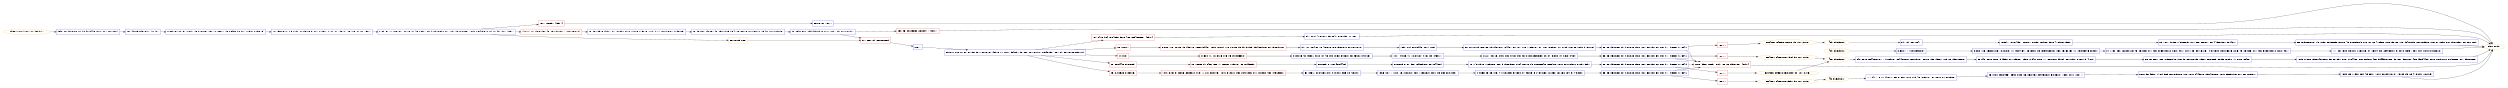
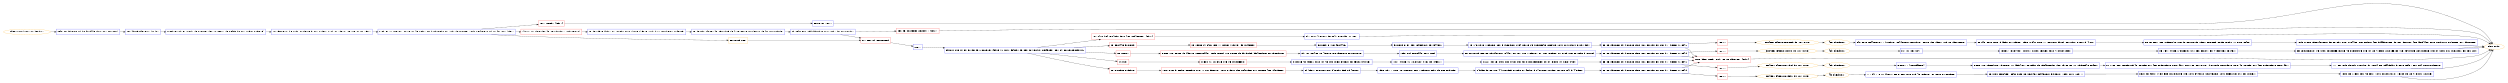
(1819, 59) -> (1820, 65)
